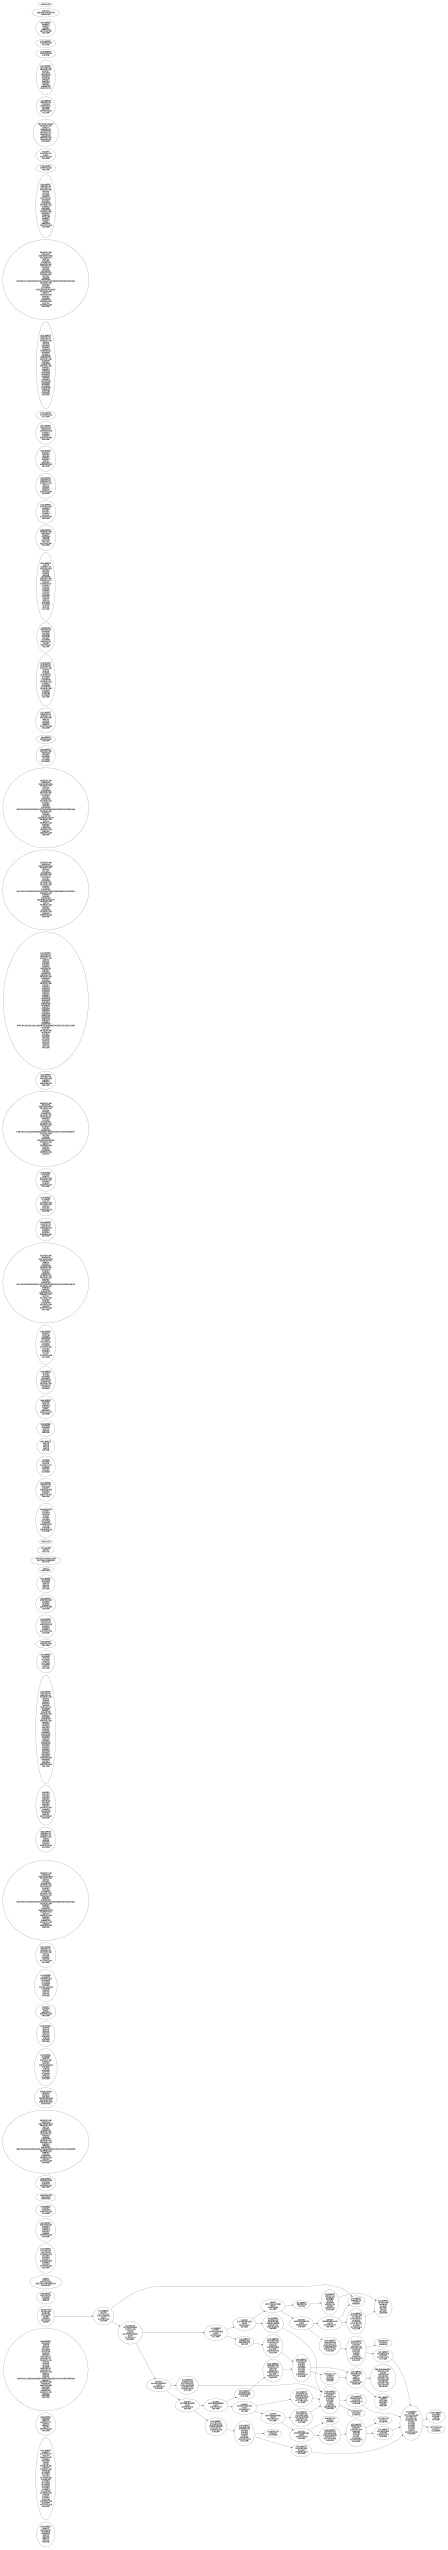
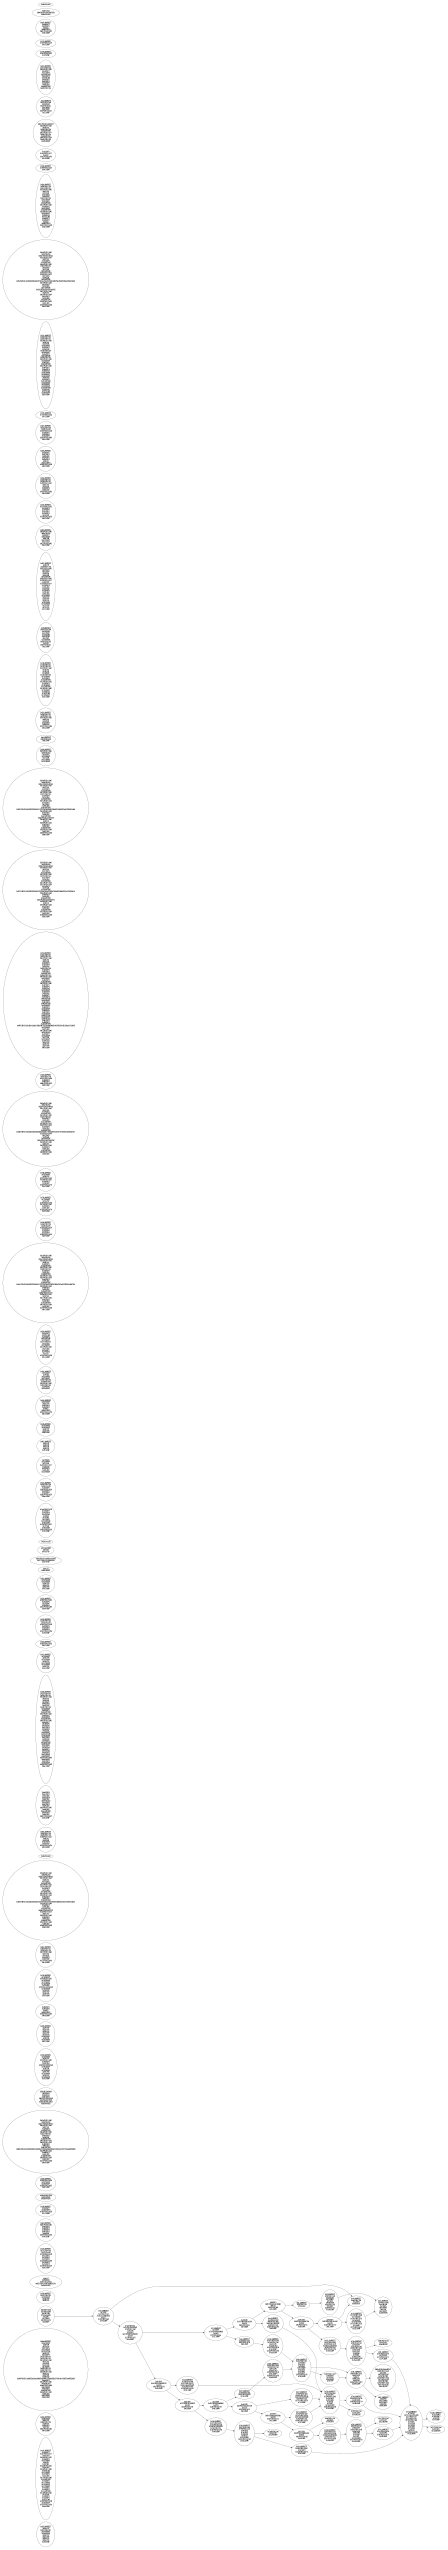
(46, 739) -> (46, 739)
none -> (46, 1856)
